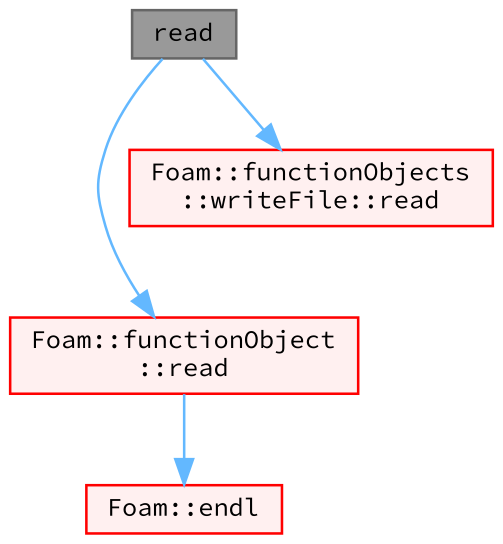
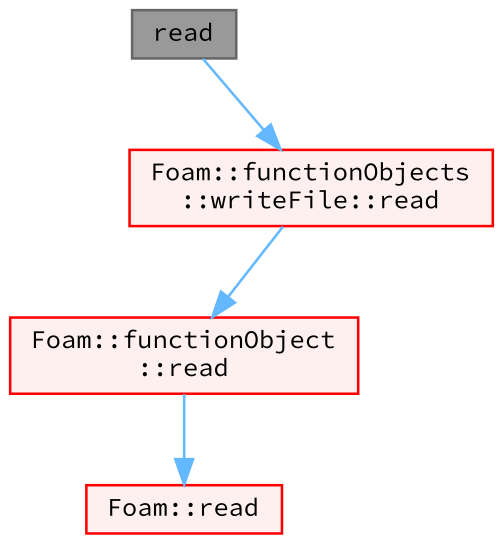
(100, 173) -> (256, 262)
(184, 509) -> (184, 509)
